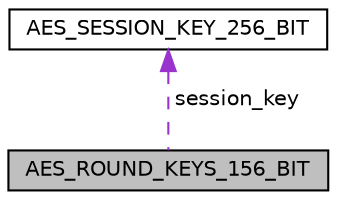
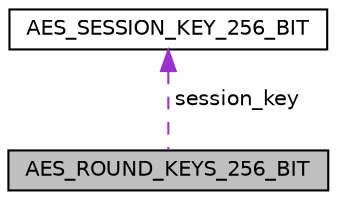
(168, 170) -> (168, 170)
